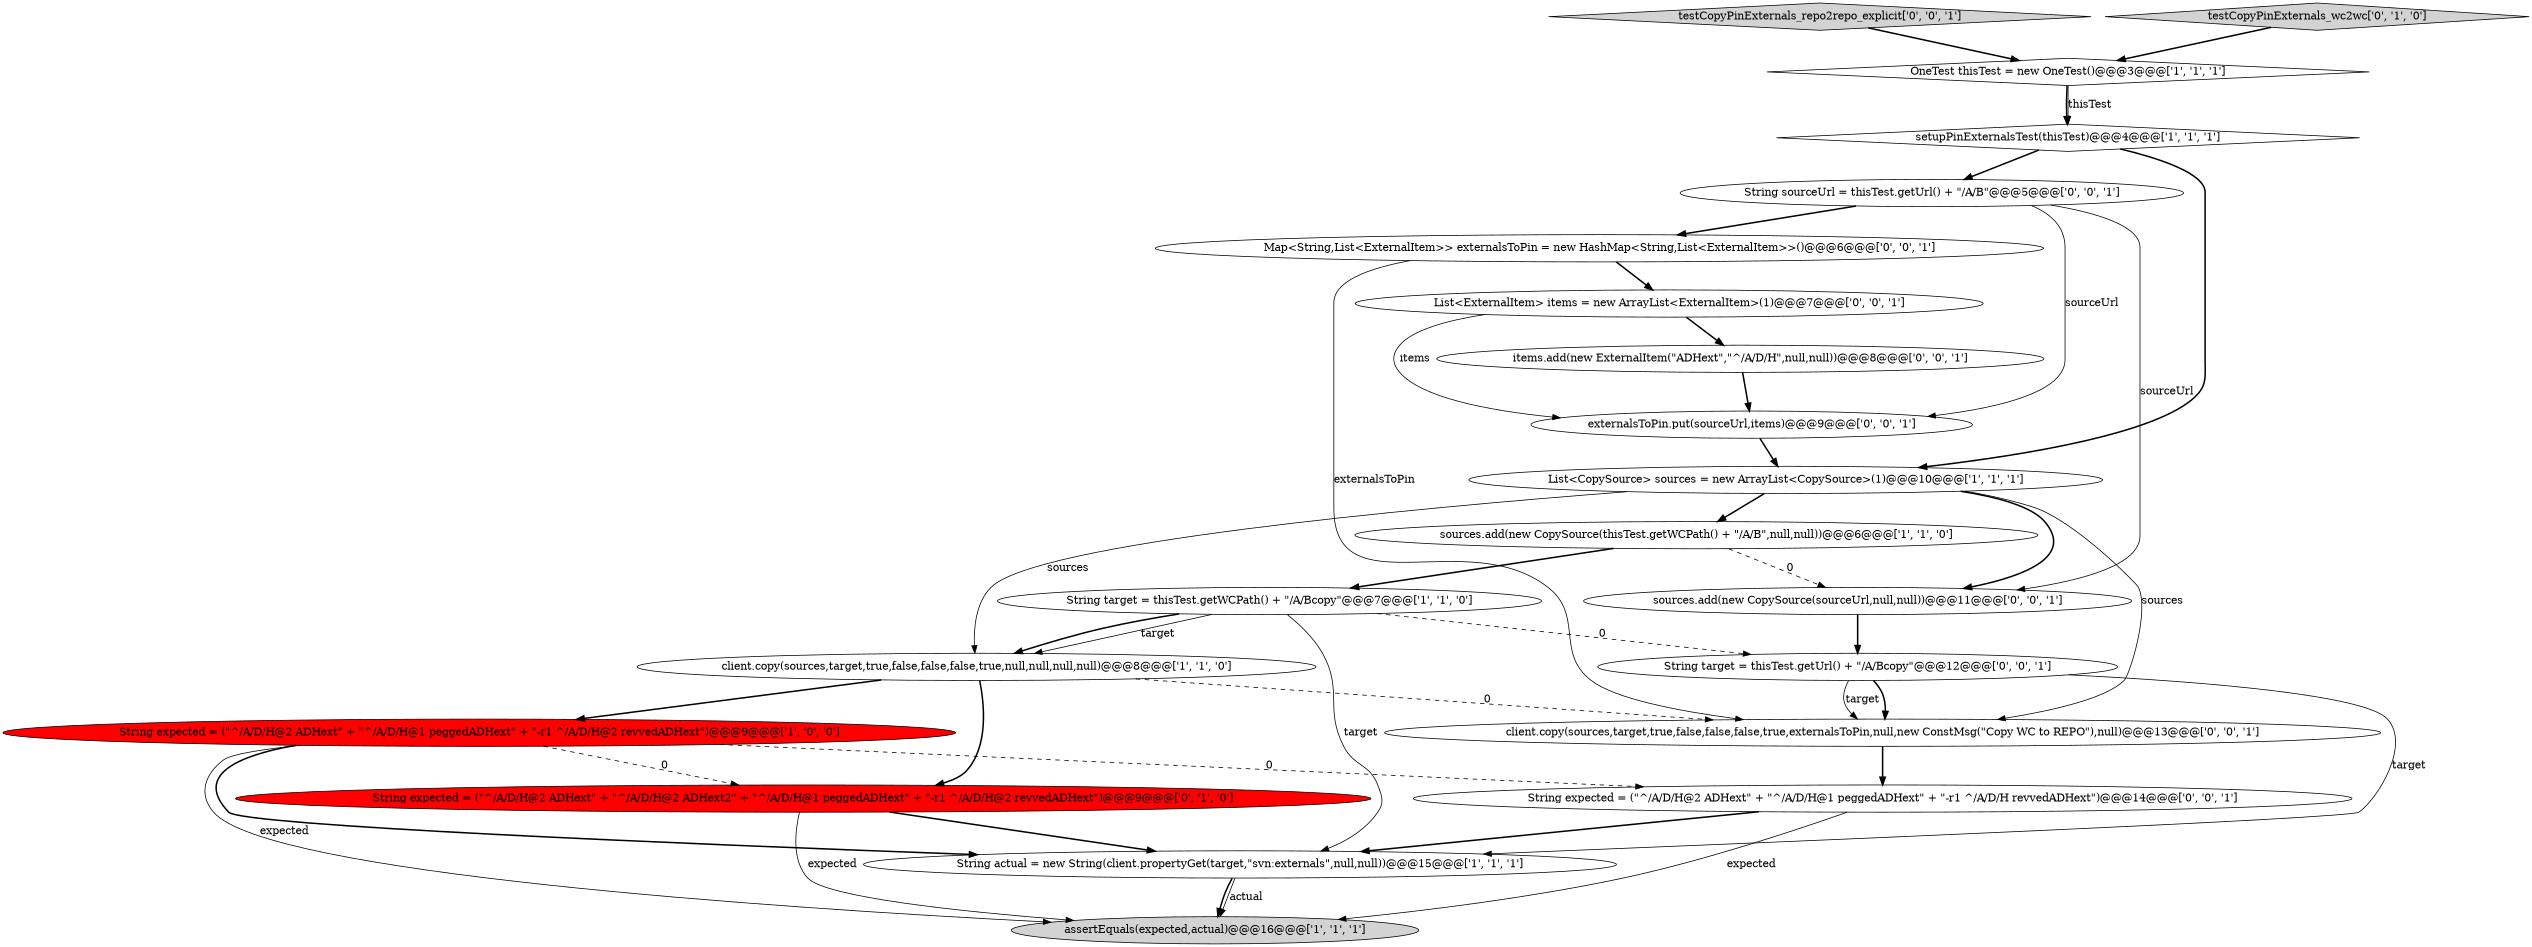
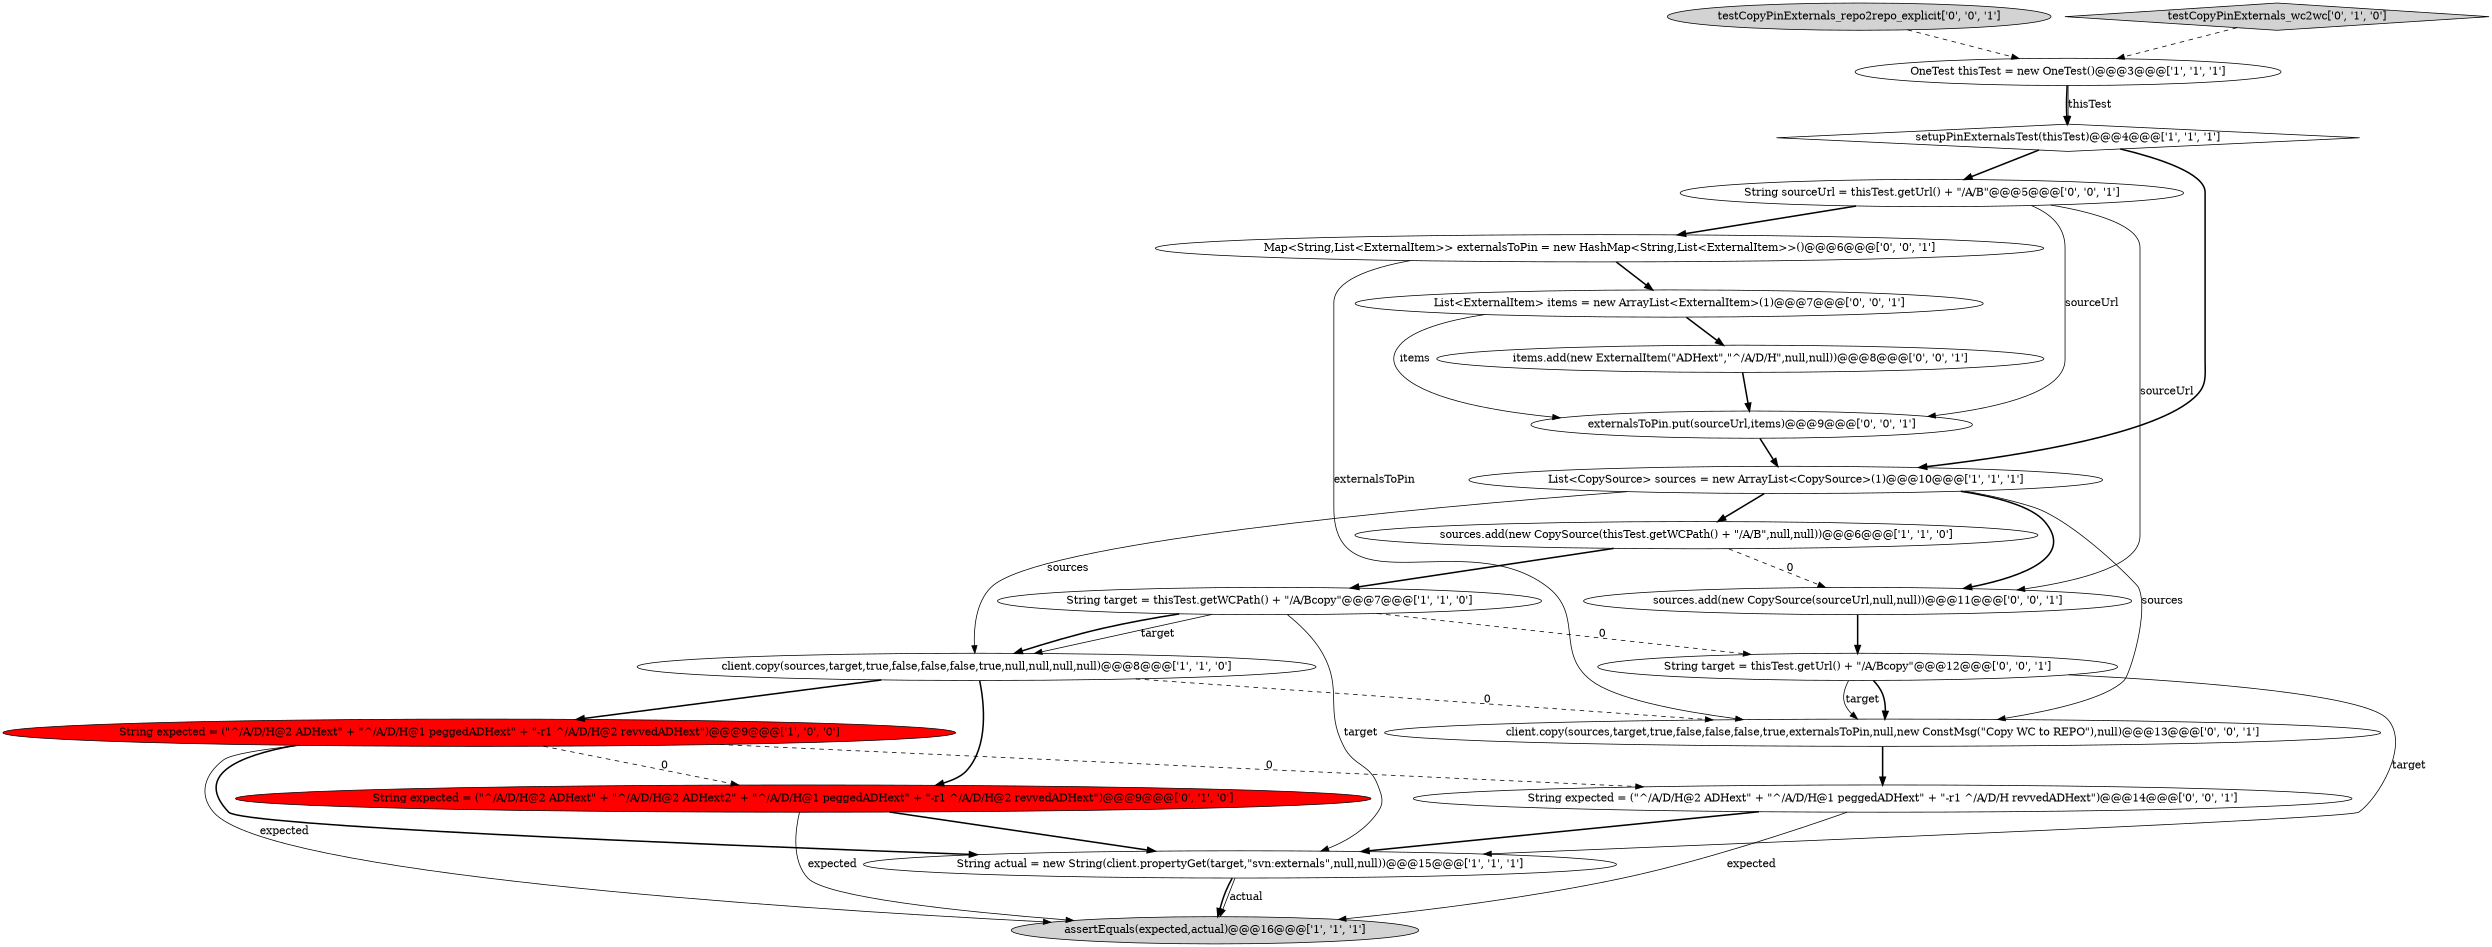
(1820, 17) -> (1859, 17)
(1940, 43) -> (1960, 43)
(2198, 43) -> (2181, 42)
(2068, 72) -> (2068, 72)
